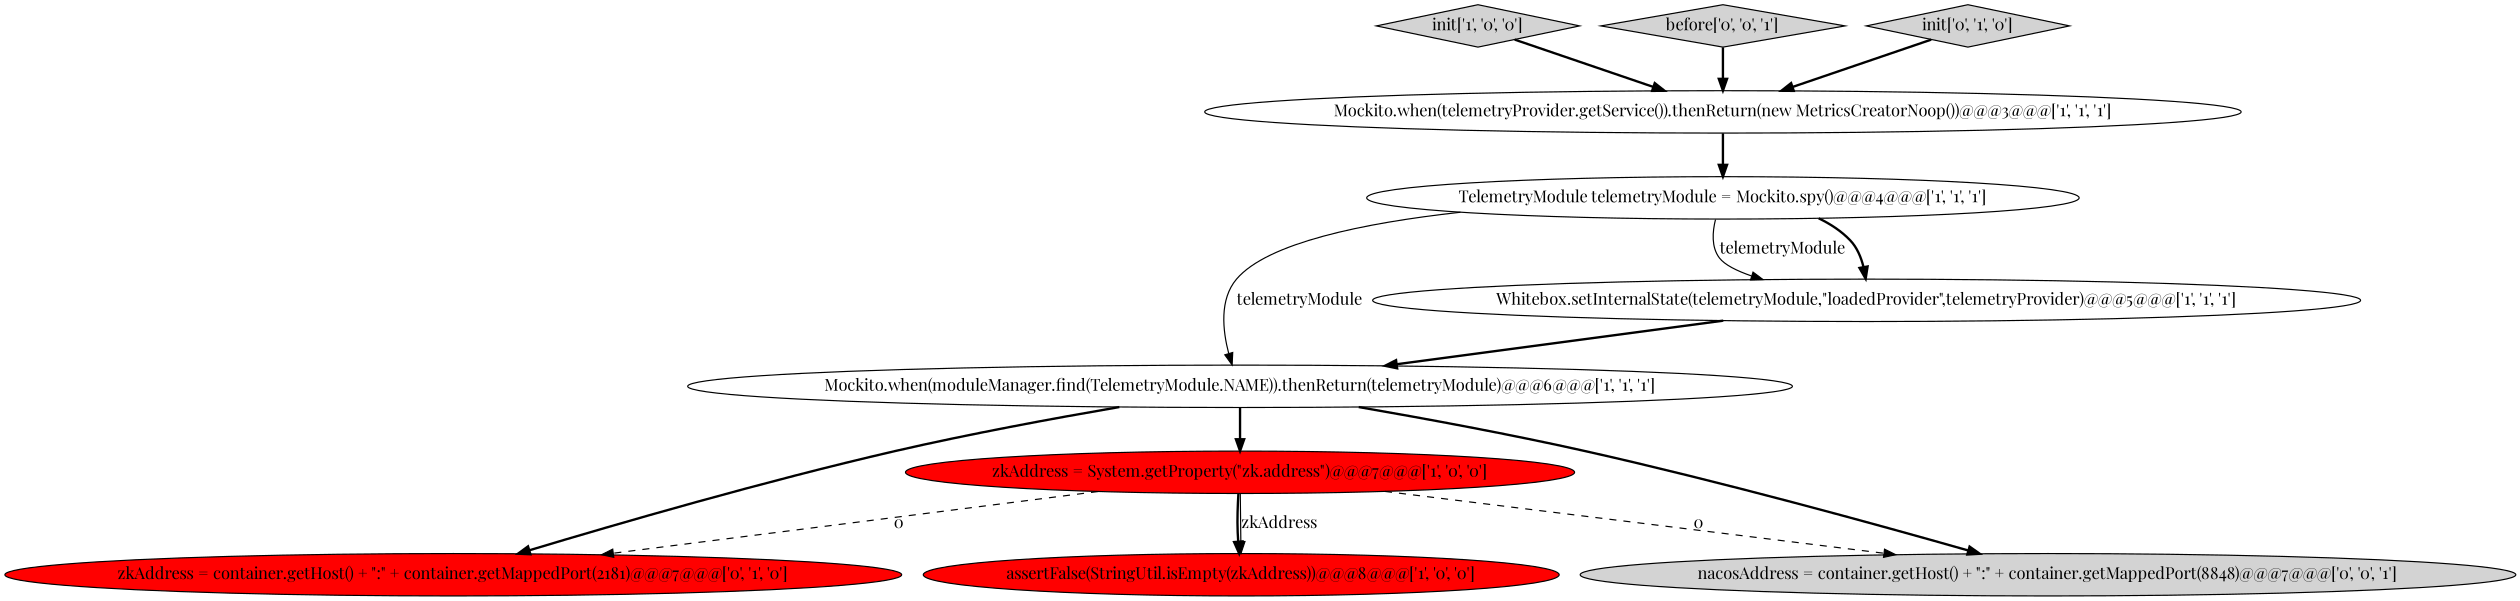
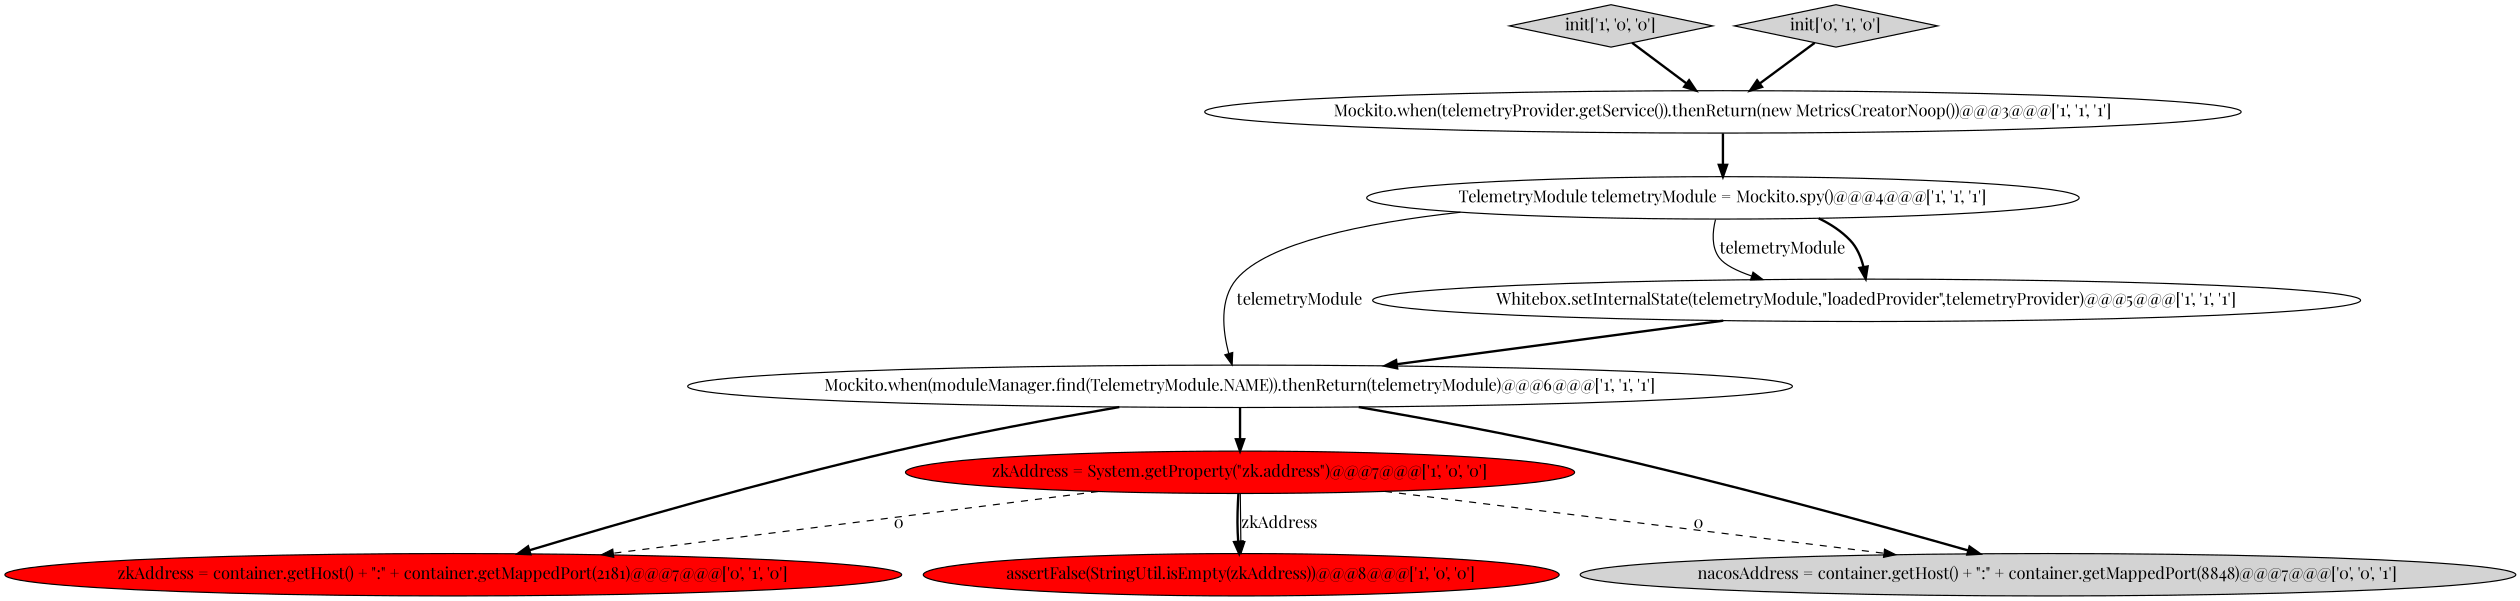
(1723, 26) -> none
